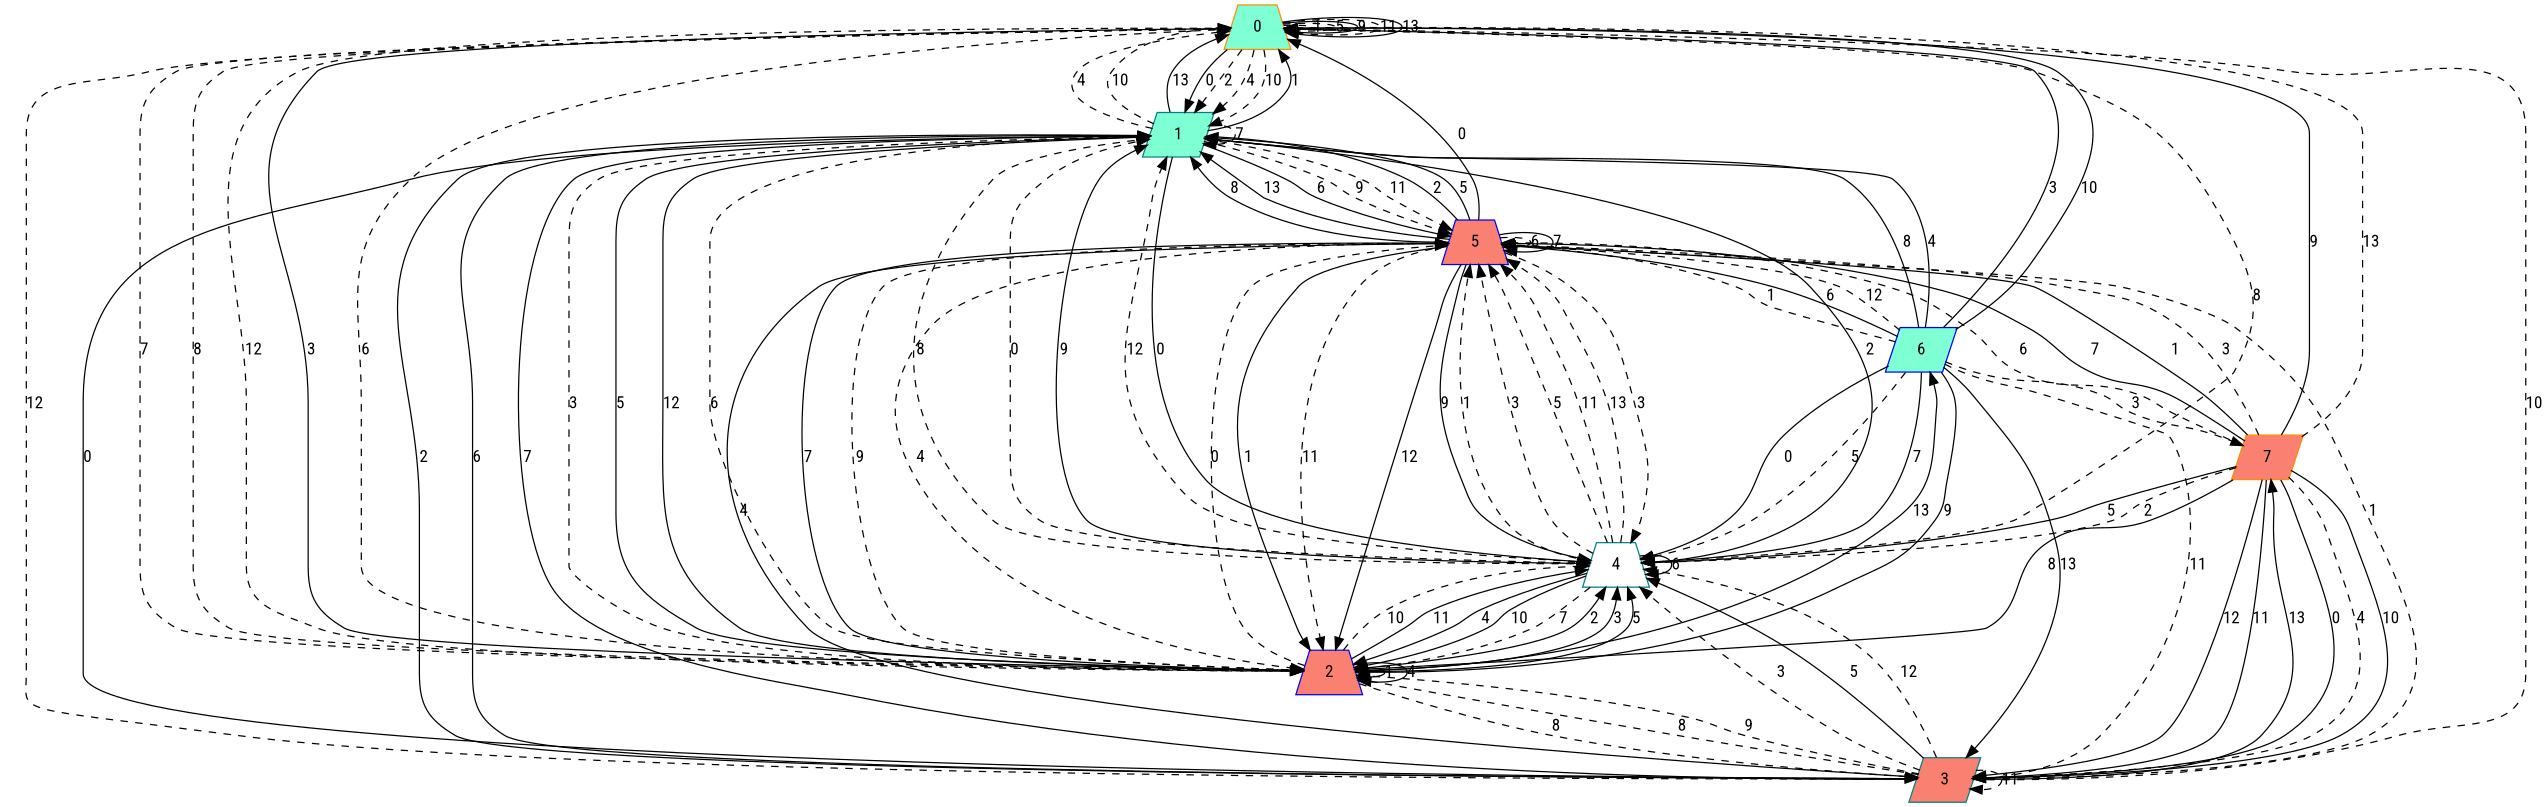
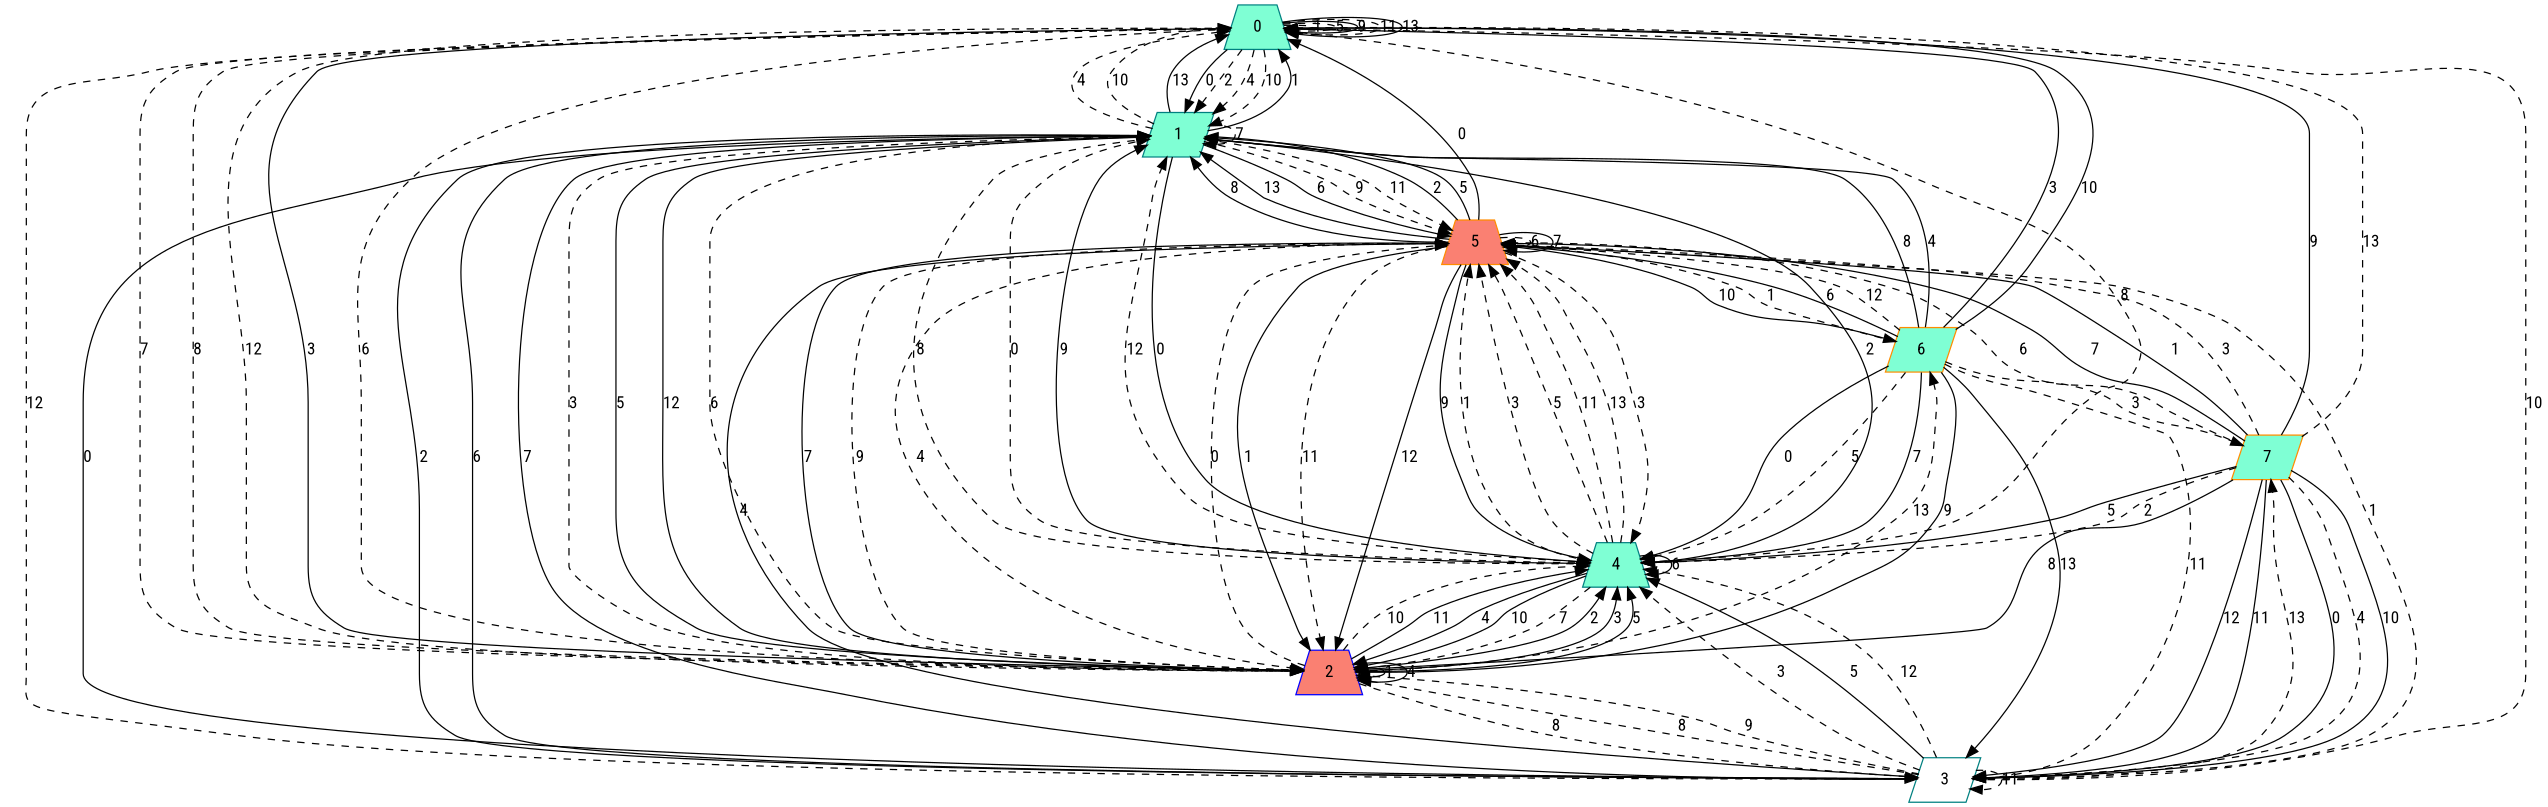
(1257, 27) -> (1257, 27)
(2170, 145) -> (2014, 218)
(1475, 242) -> (1475, 242)
none -> (1695, 289)
(1921, 350) -> (1921, 350)
(2267, 457) -> (2267, 457)
(1616, 565) -> (1616, 565)
(1691, 619) -> (1691, 619)
(2255, 740) -> (2255, 740)
(1945, 780) -> (1945, 780)
